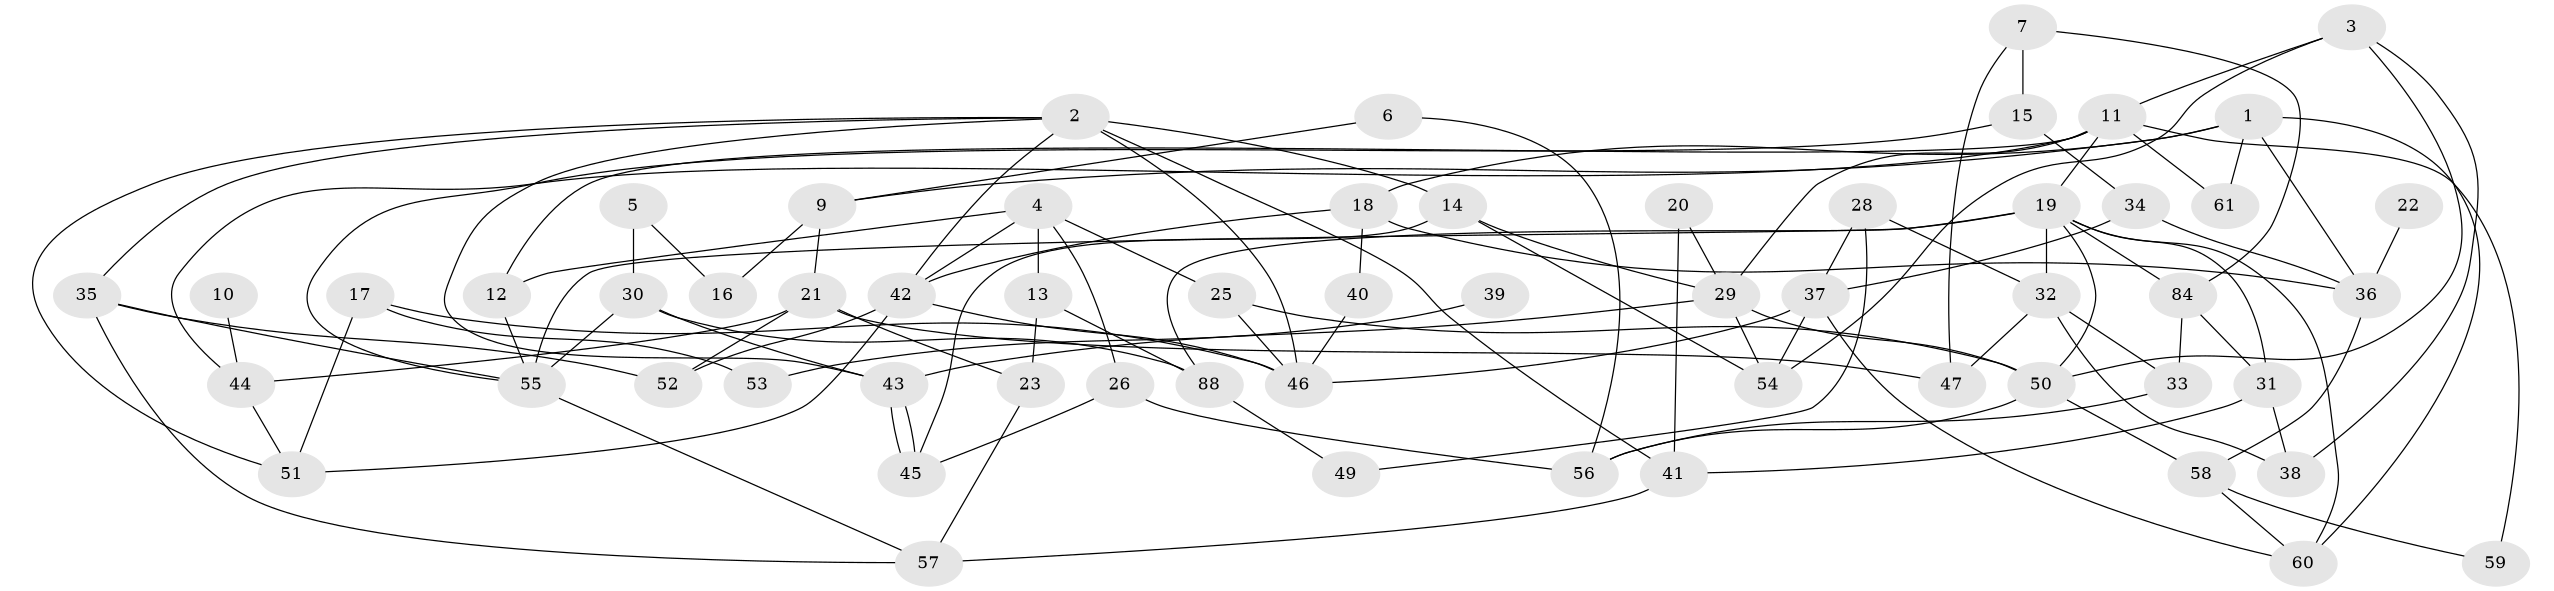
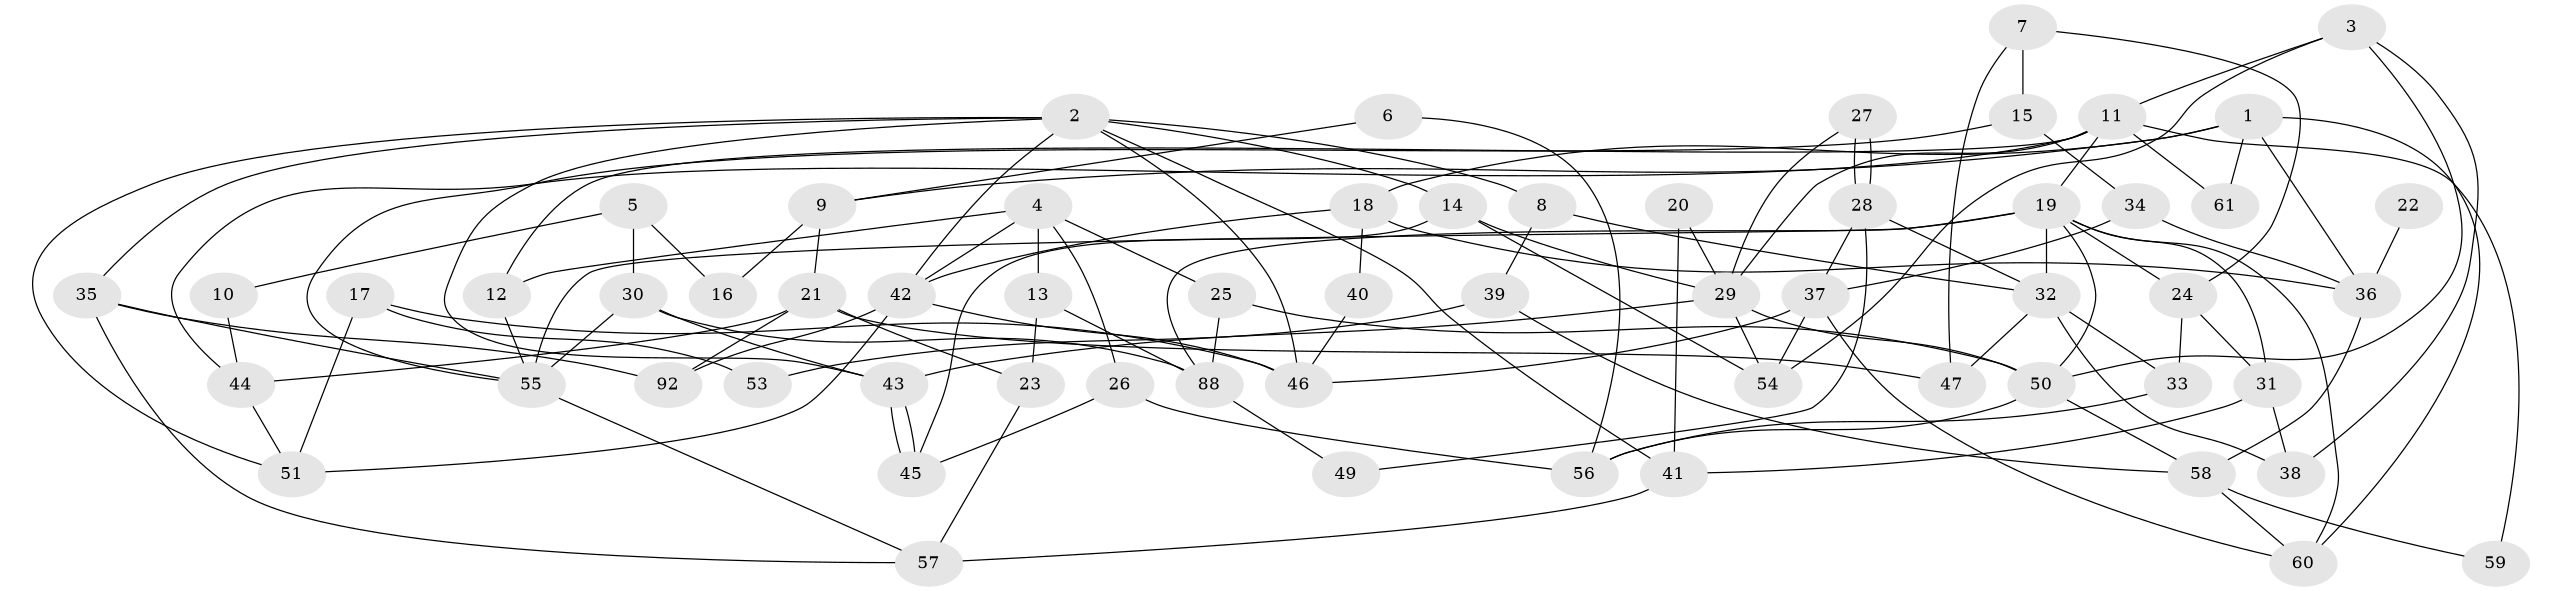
none -> (1863, 117)
none -> (1542, 206)
none -> (428, 249)
(2183, 296) -> (2183, 296)
(1263, 343) -> (1217, 329)
(668, 385) -> (668, 385)
none -> (1849, 437)
